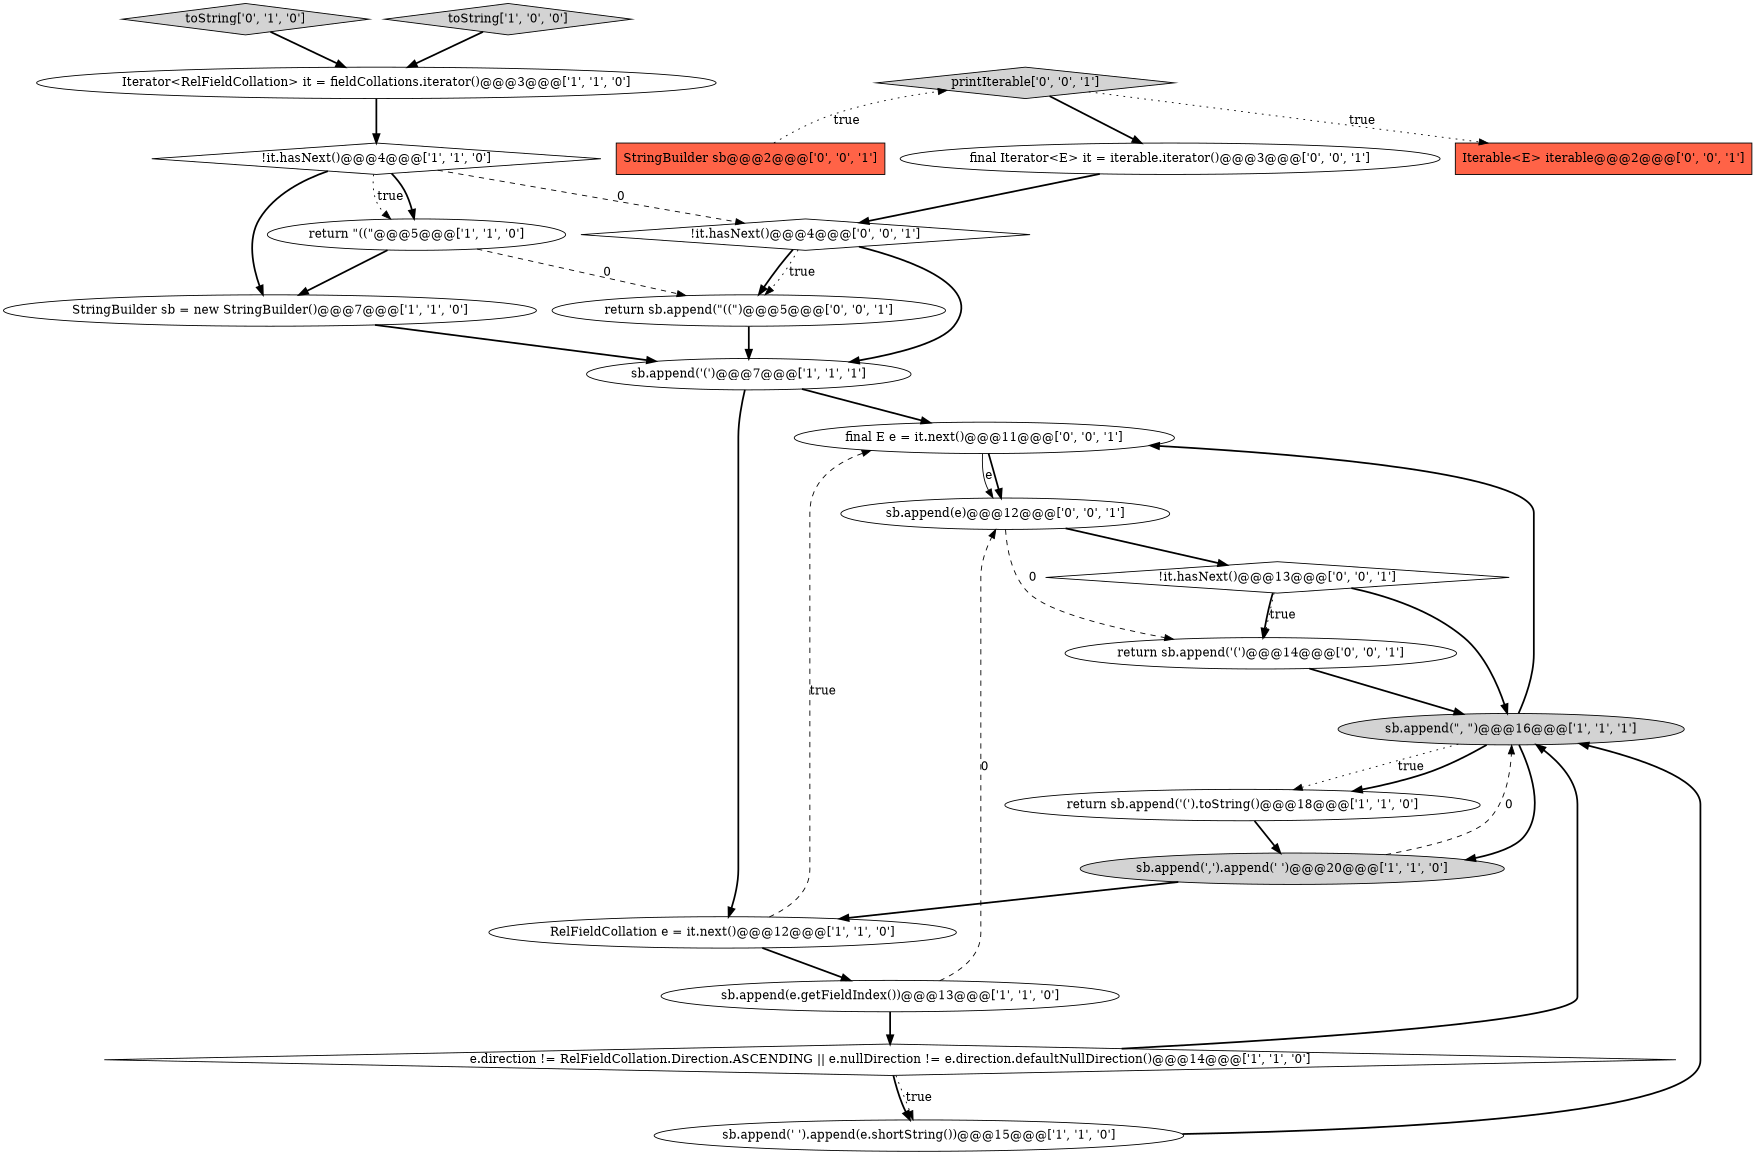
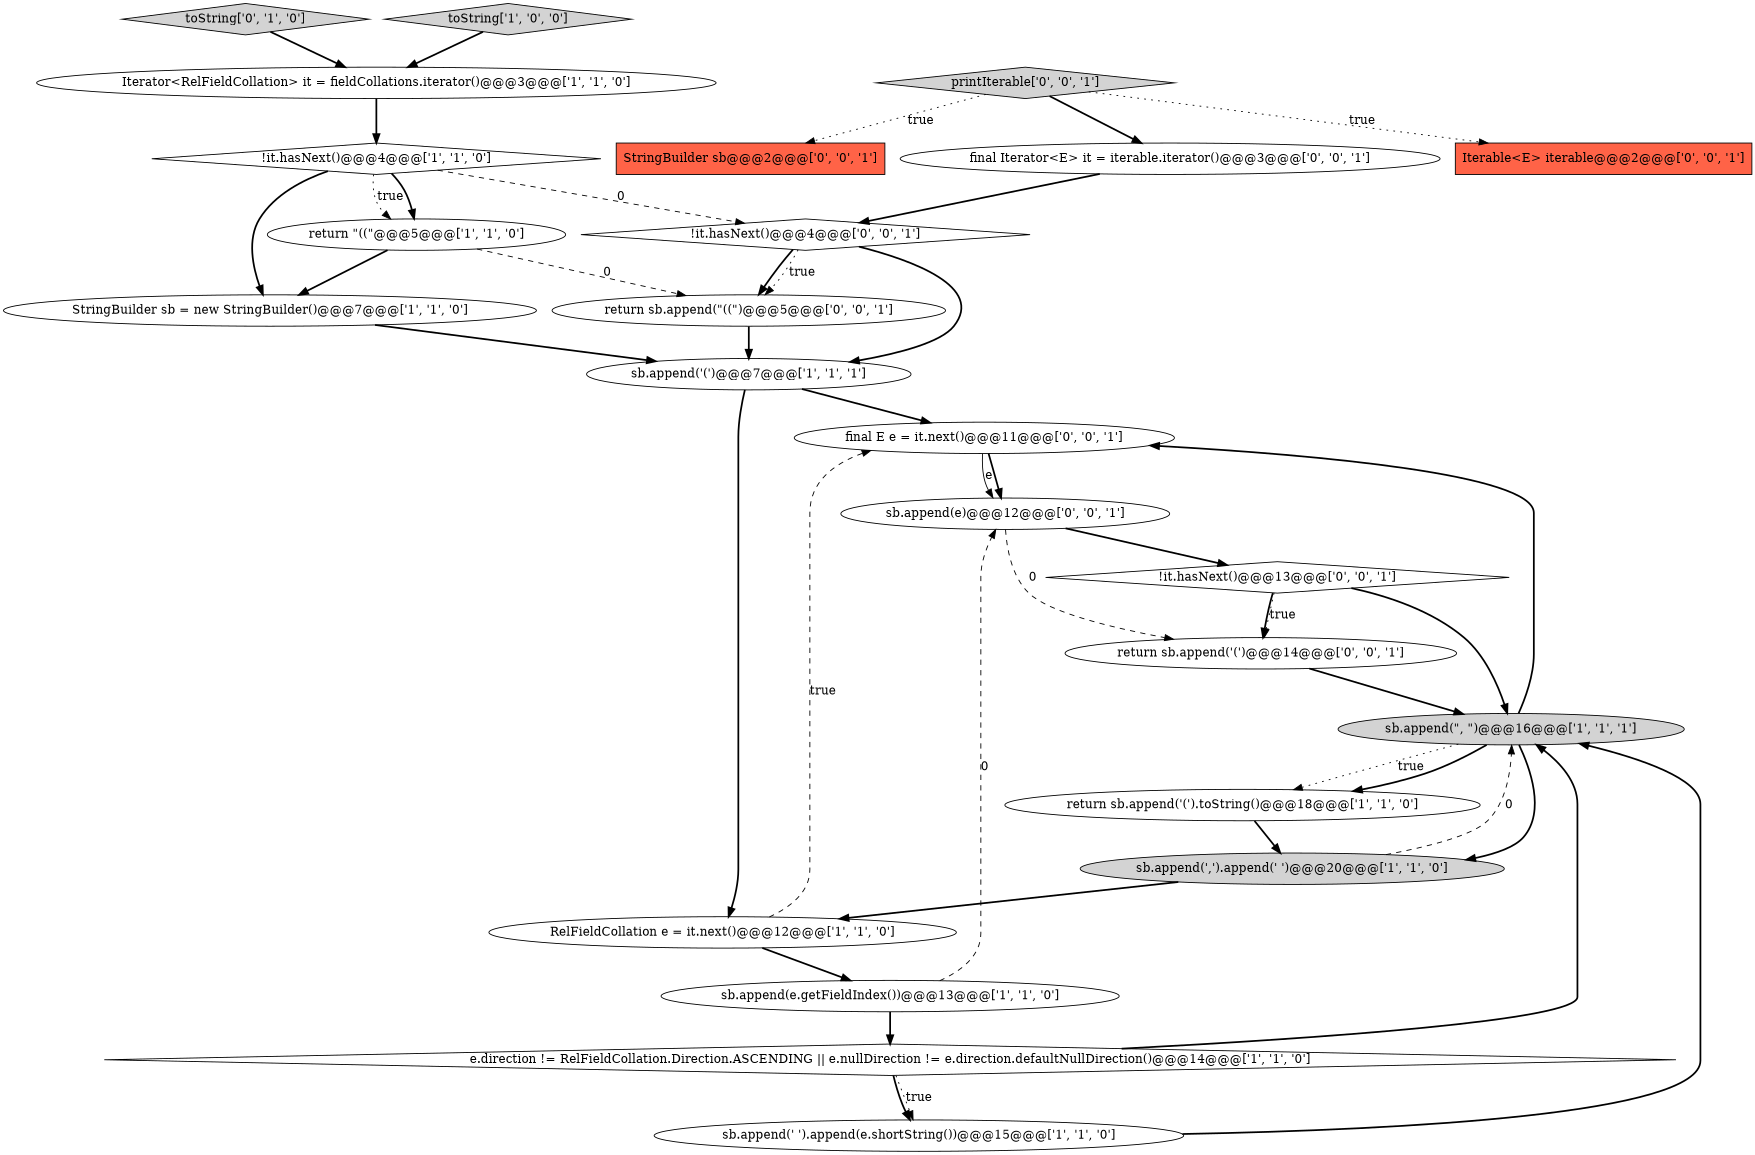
(853, 108) -> (900, 118)
